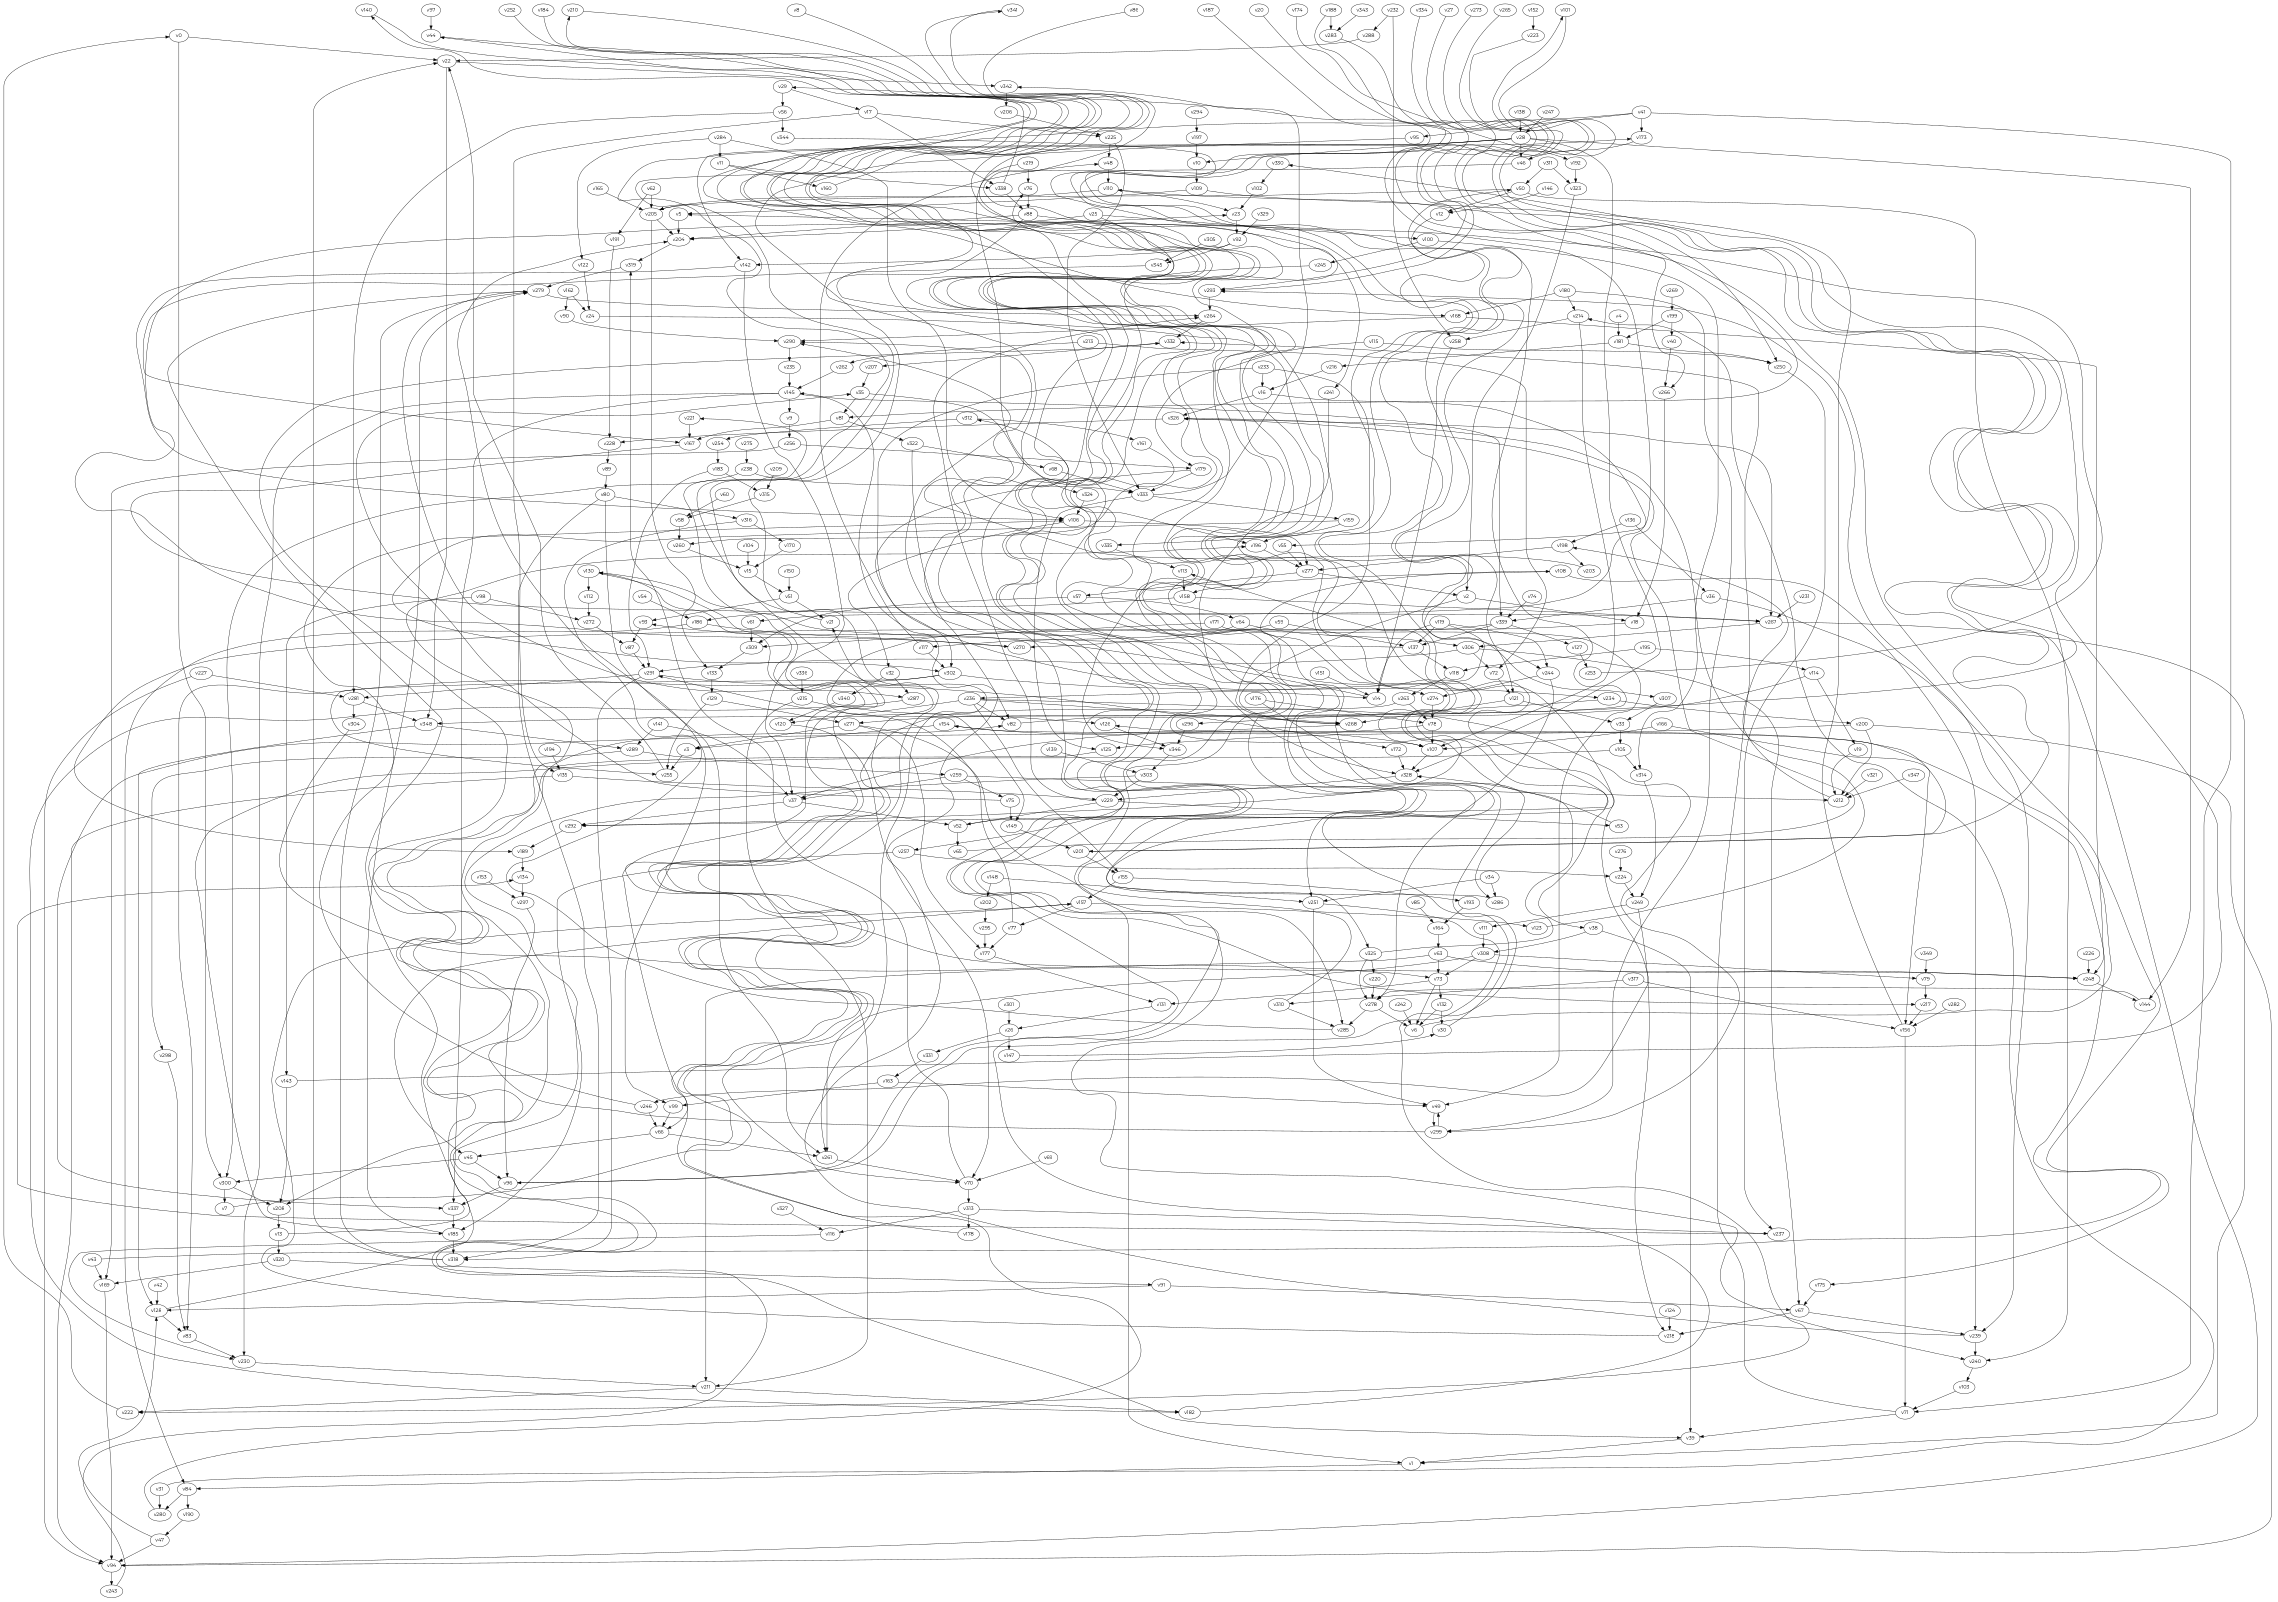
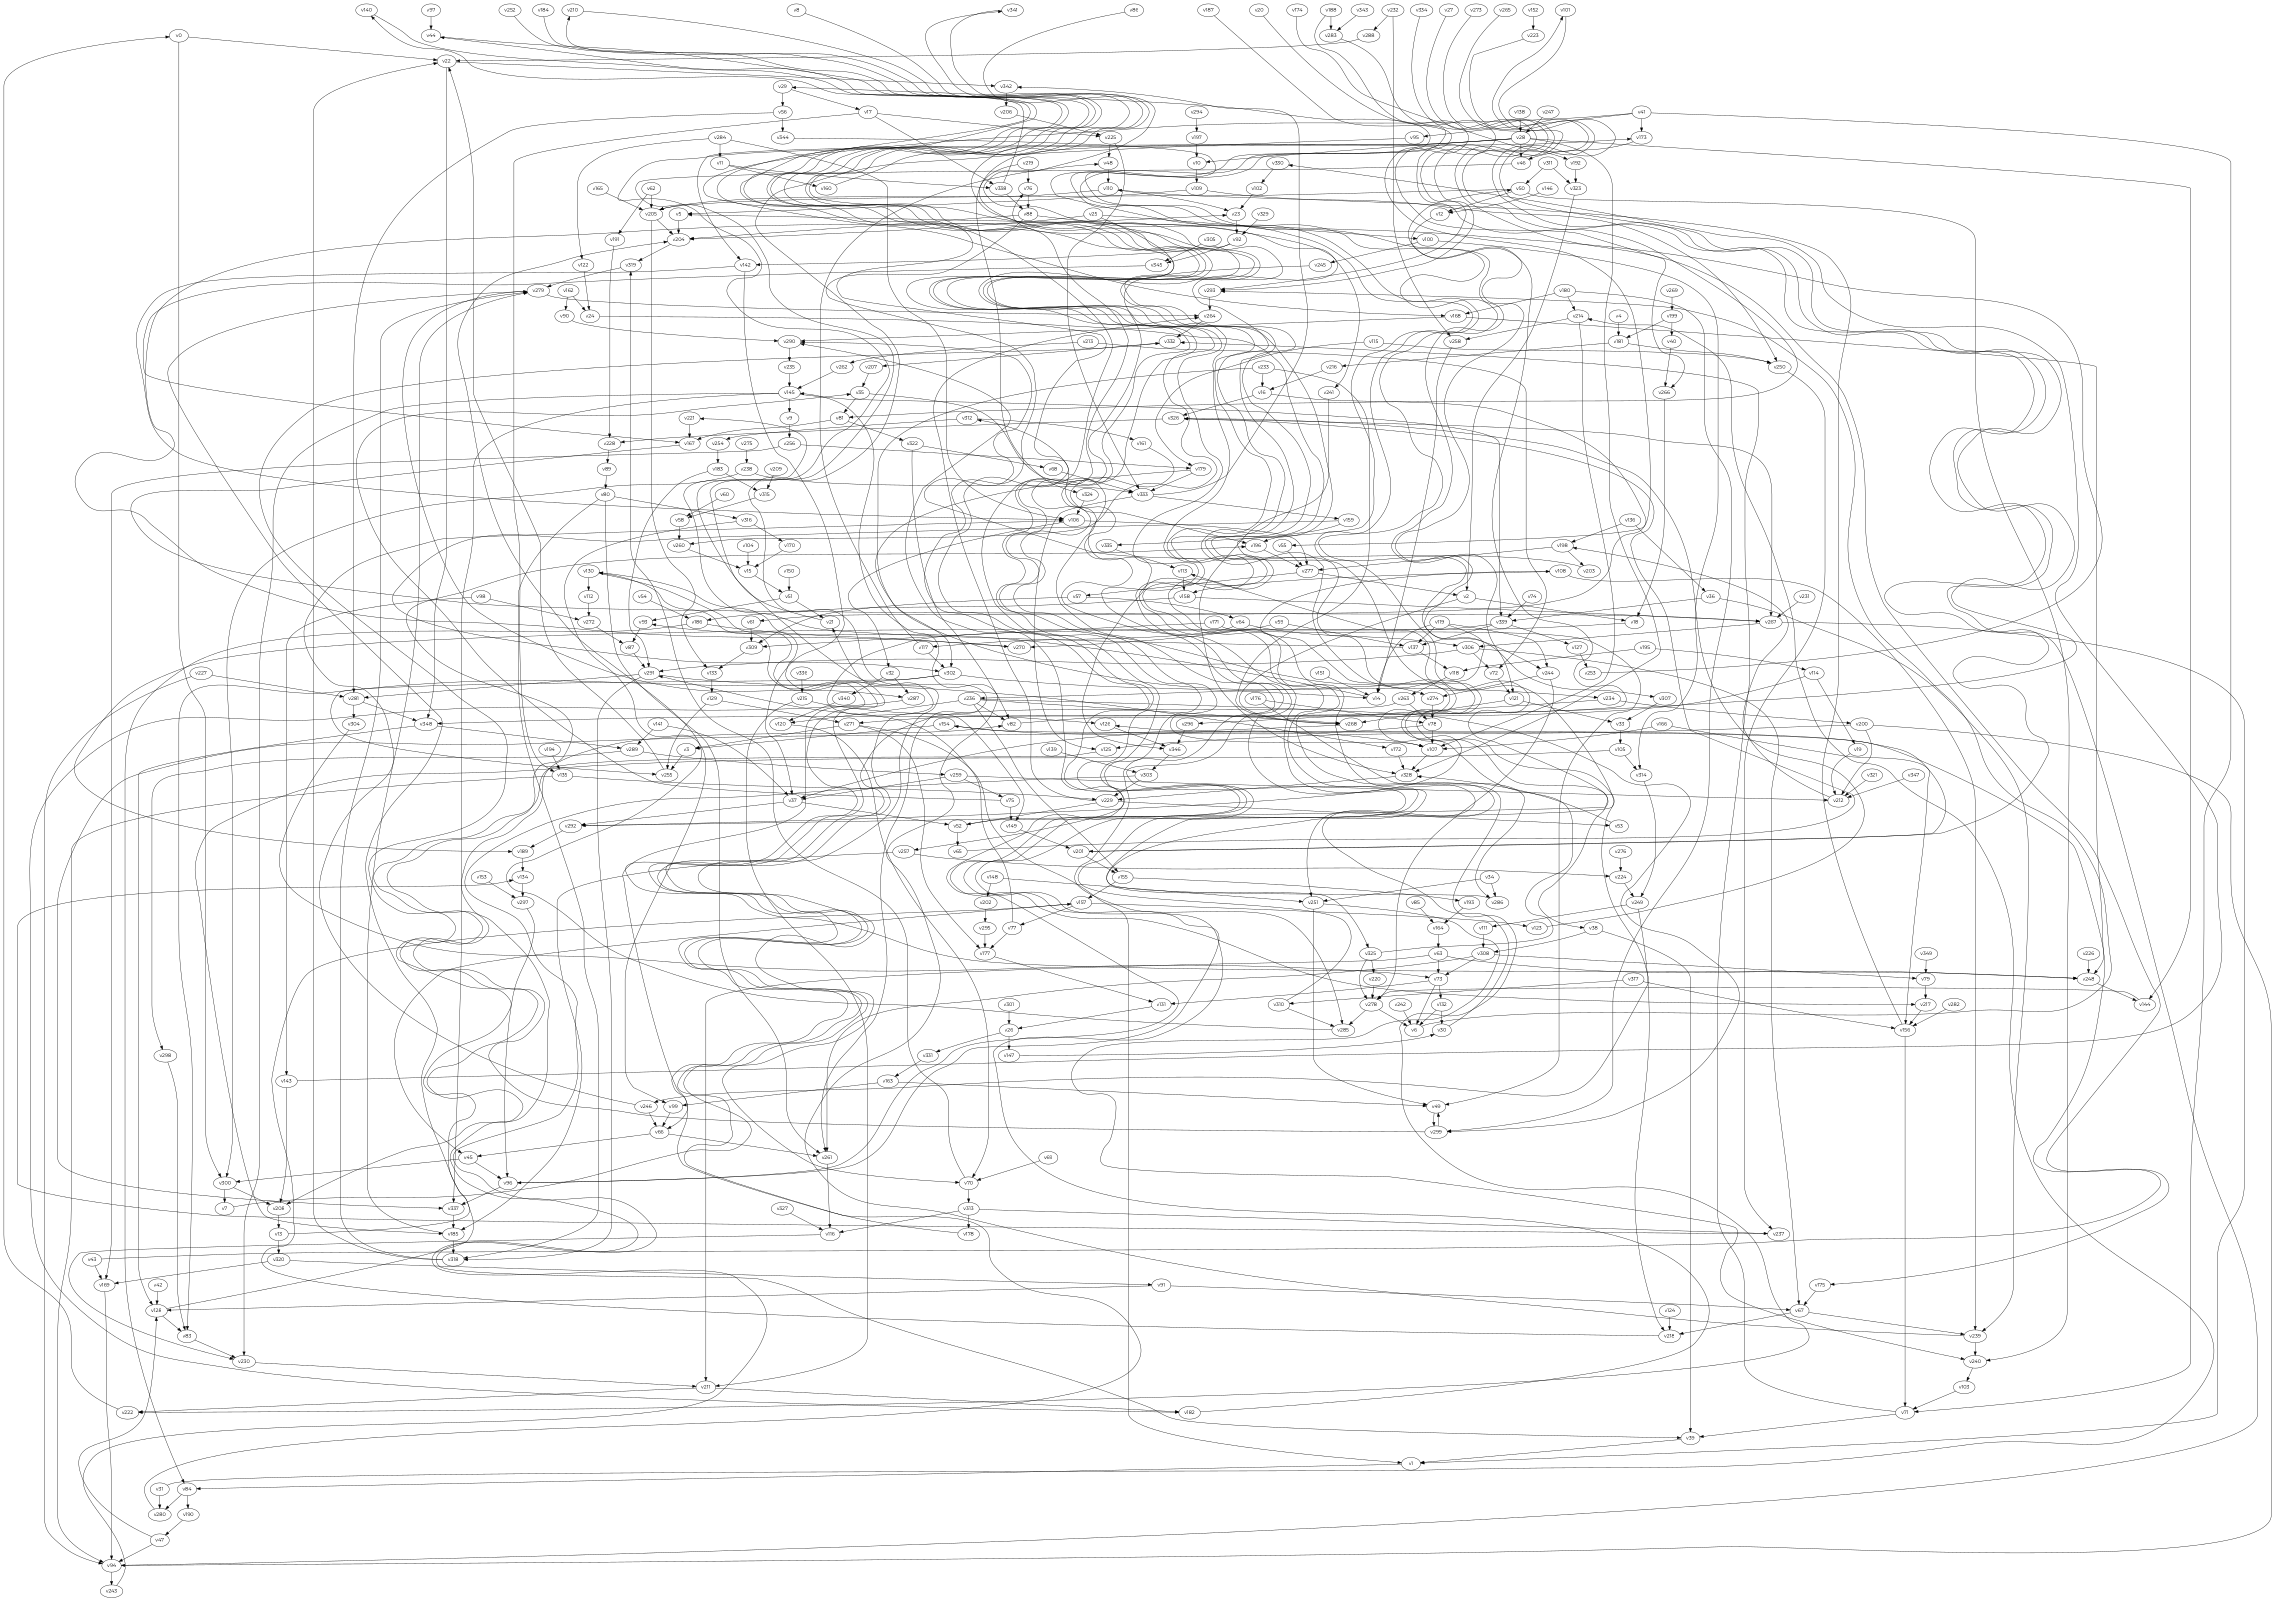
(896, 1170) -> (829, 1194)
